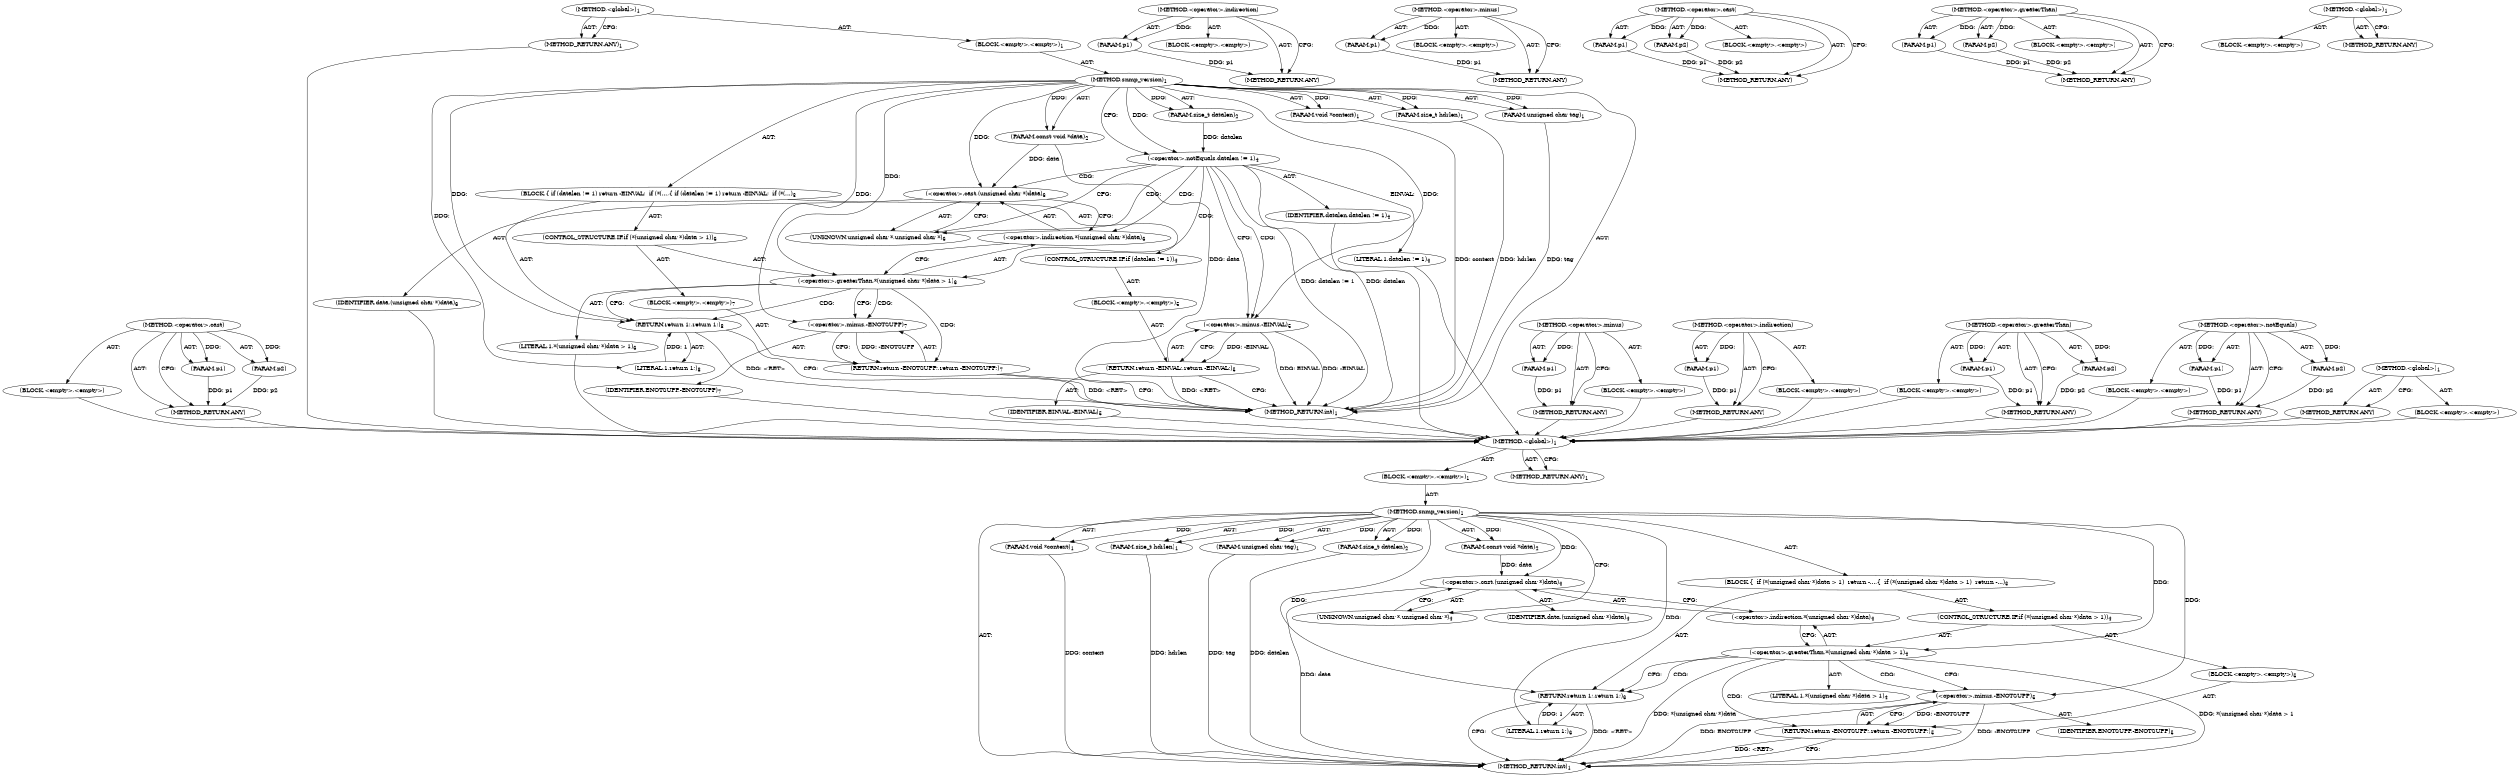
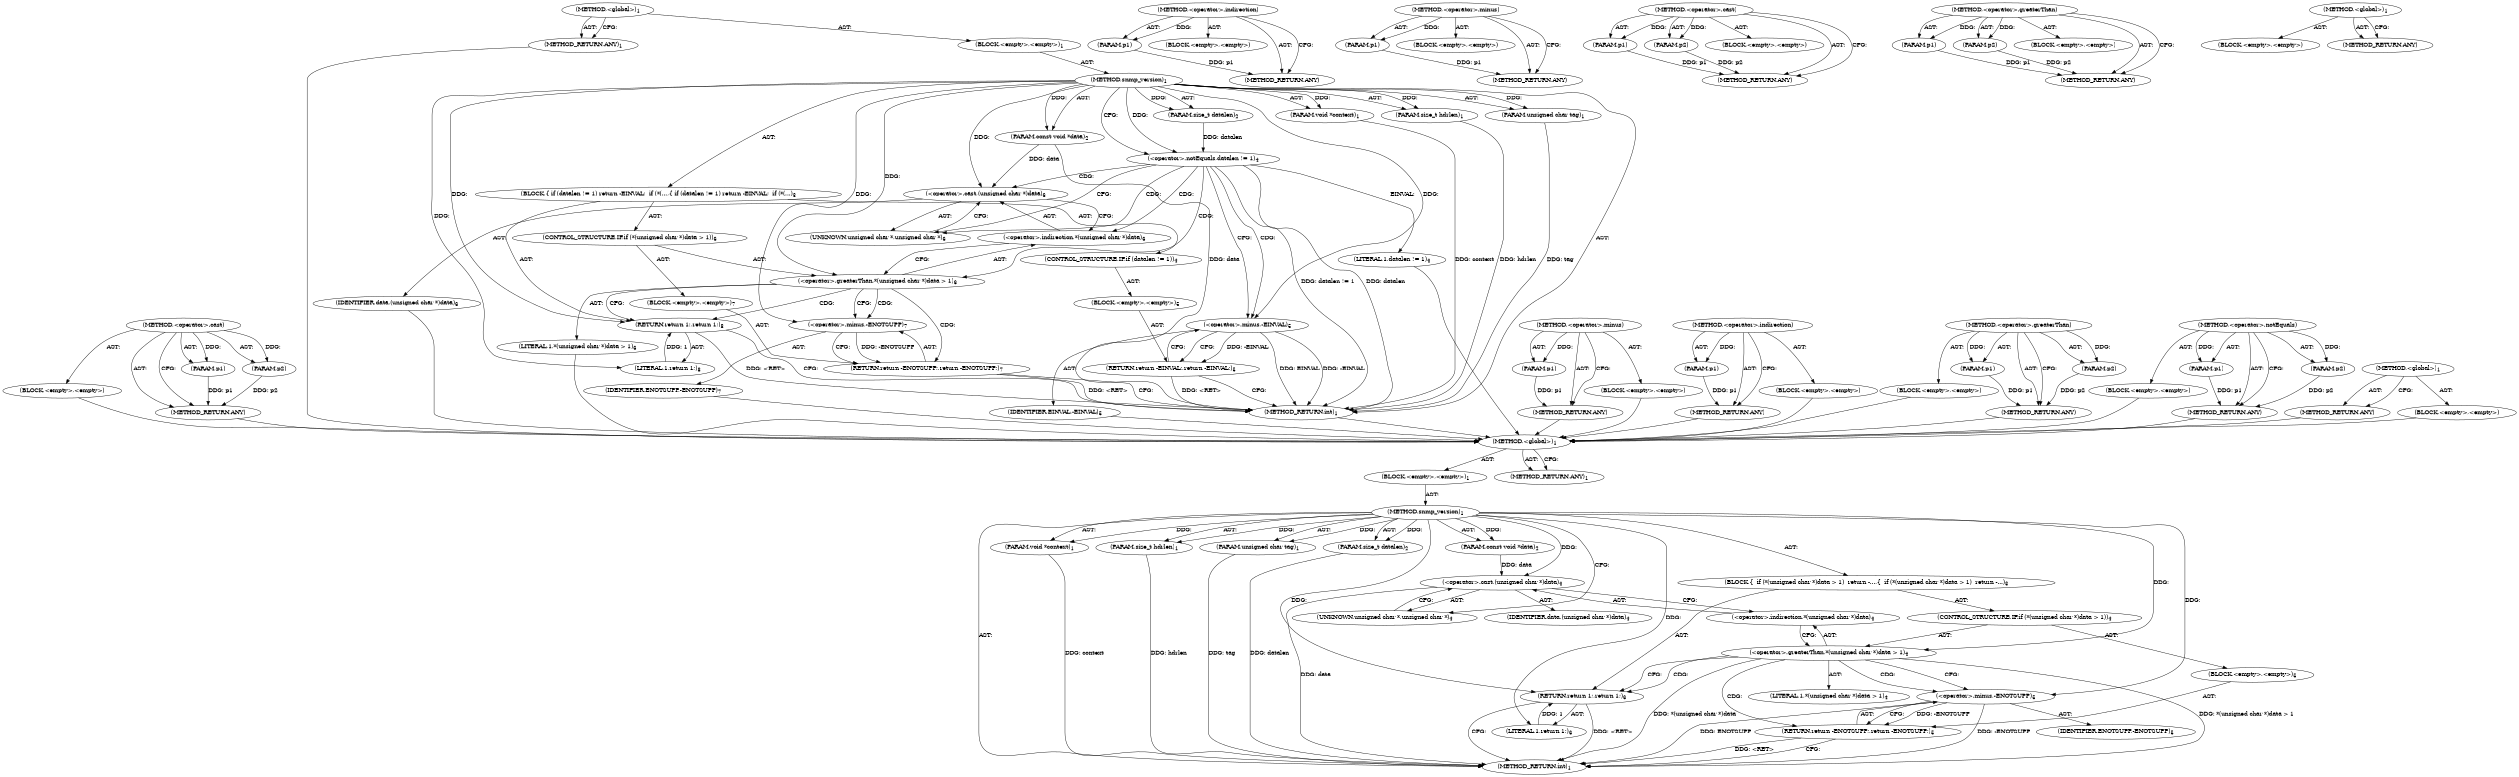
(1338, 216) -> none
(1179, 347) -> (1179, 347)
(1064, 385) -> (1131, 339)
